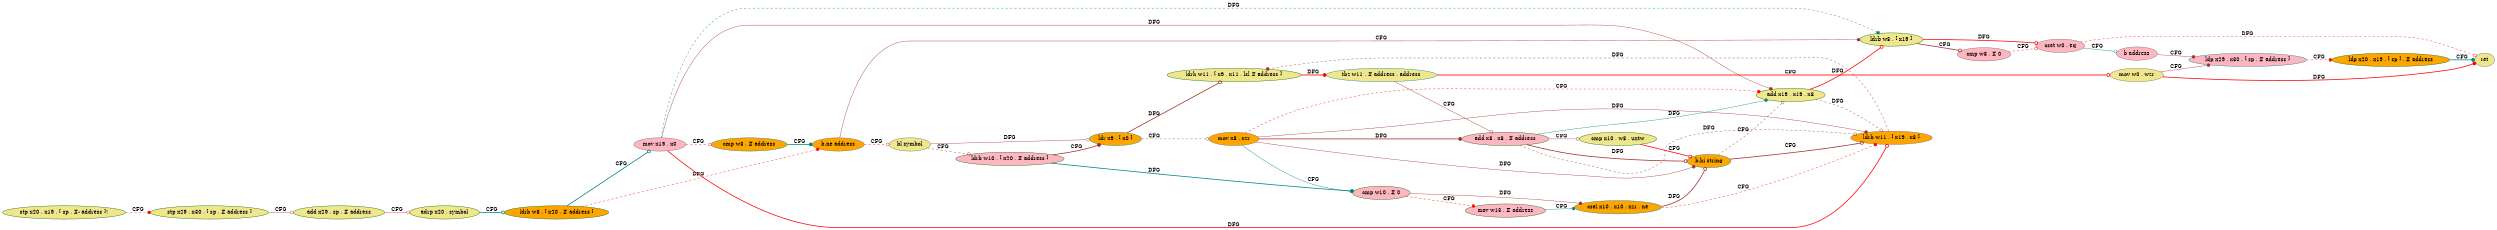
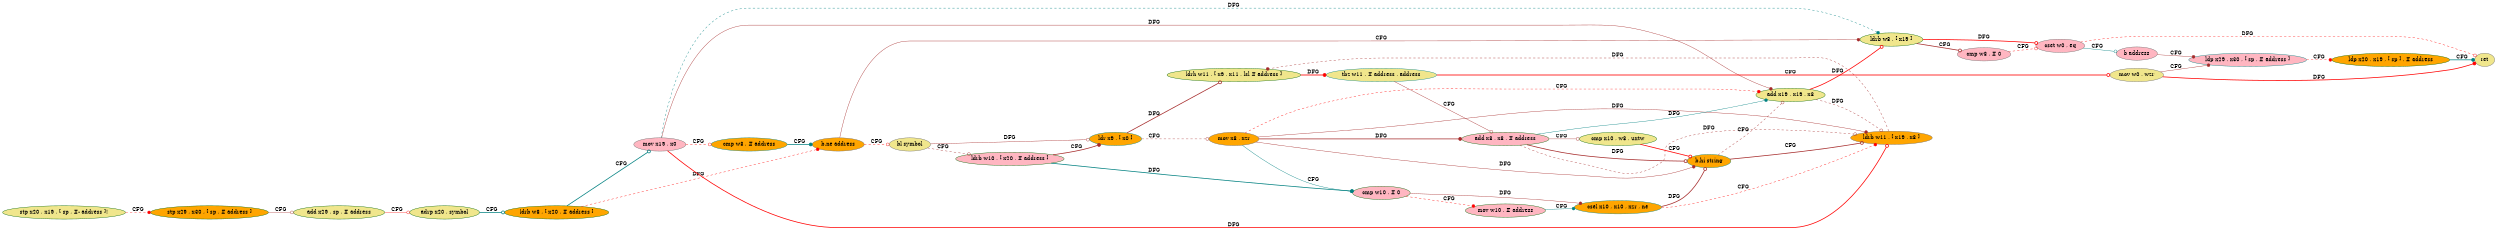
(1505, 211) -> (1505, 211)
(209, 212) -> (209, 212)
